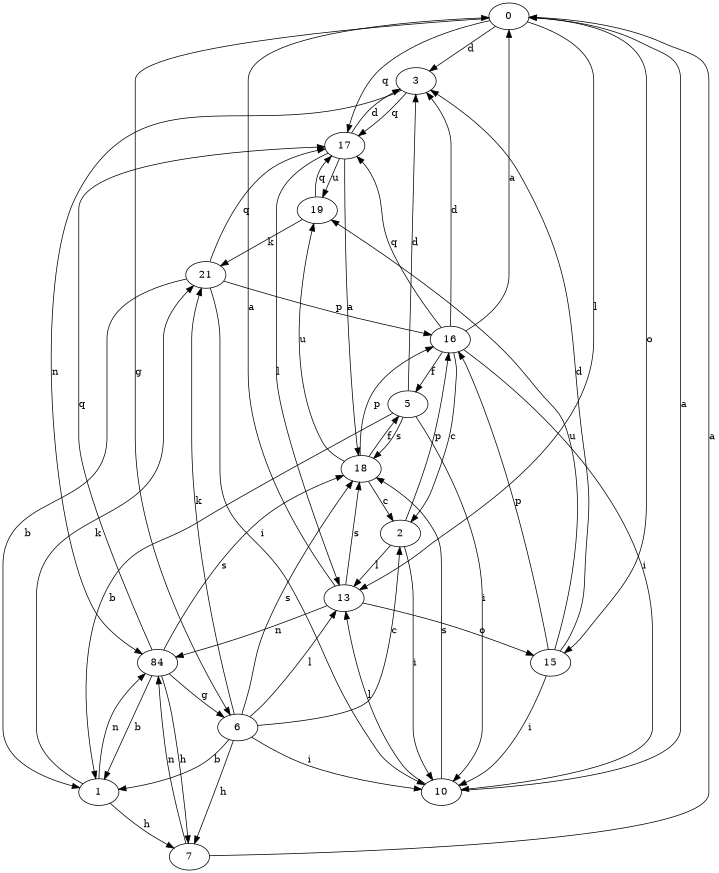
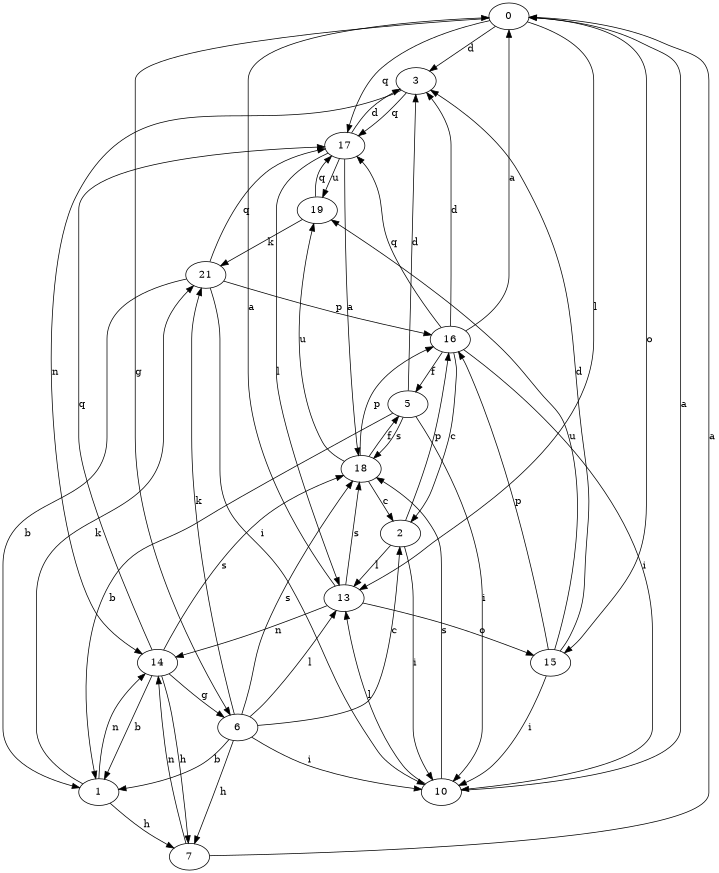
(158, 663) -> (158, 663)
